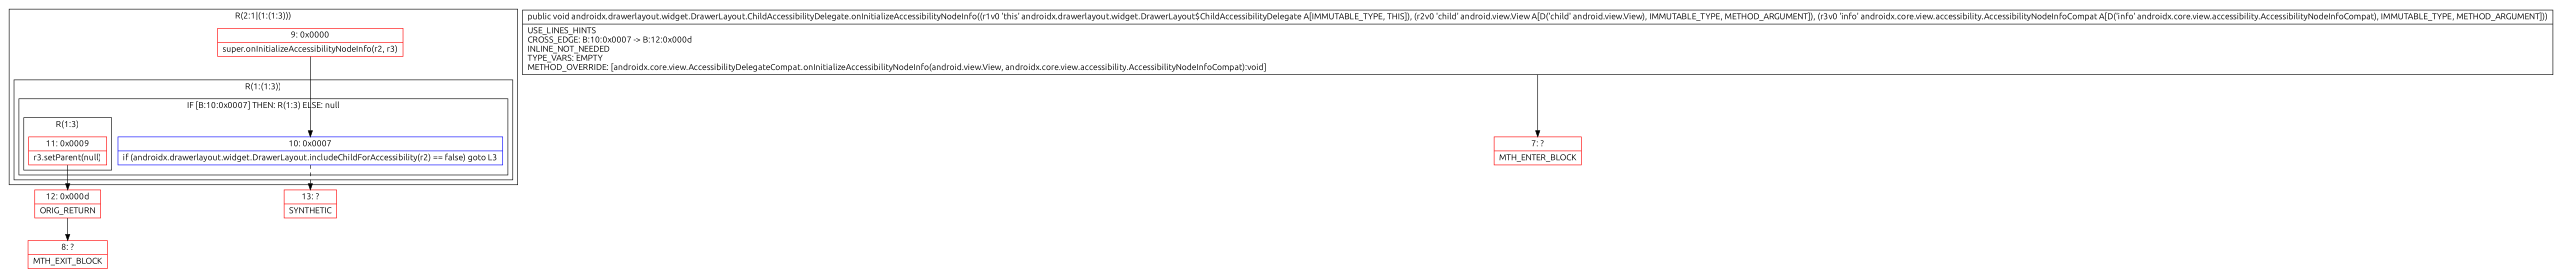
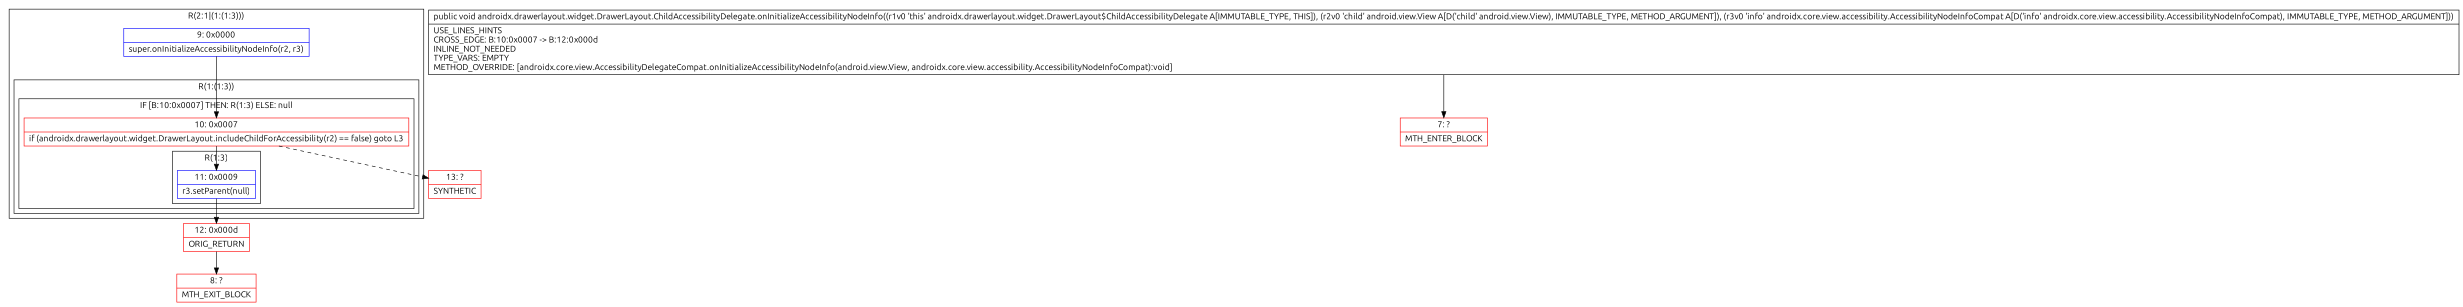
(310, 42) -> (216, 42)
(68, 151) -> (216, 184)
(310, 151) -> (216, 132)
none -> (216, 155)
